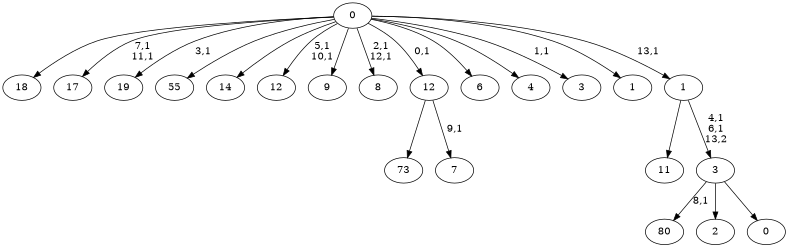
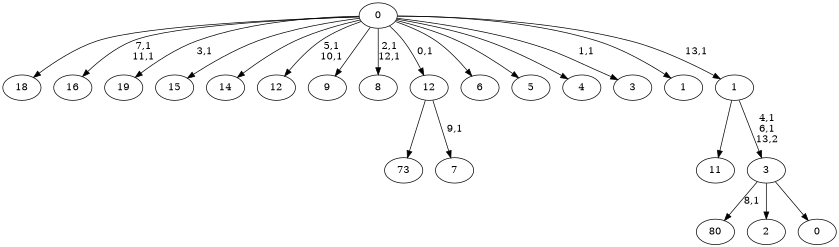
(73, 88) -> (73, 88)
(175, 88) -> (175, 88)
none -> (531, 88)
